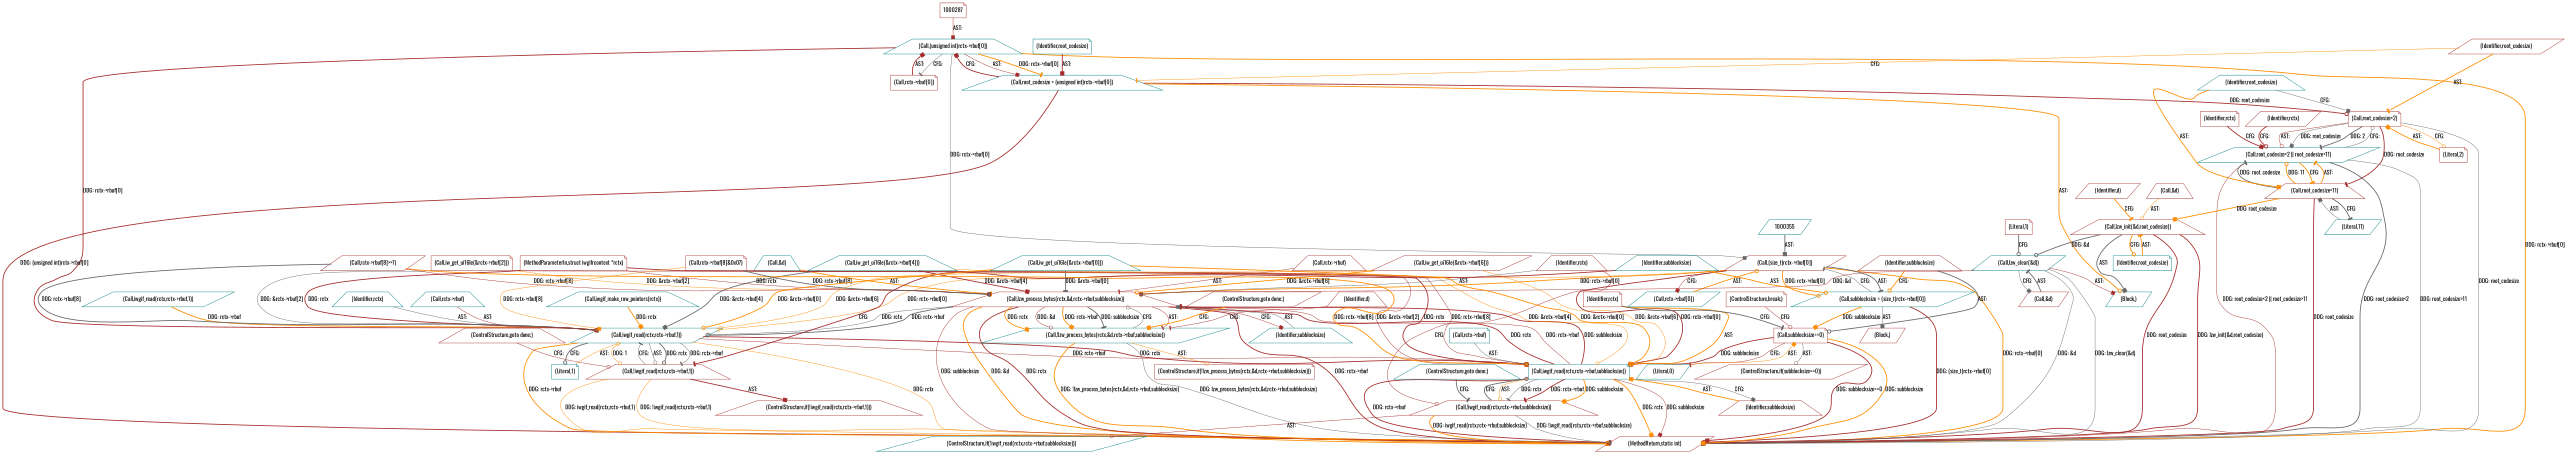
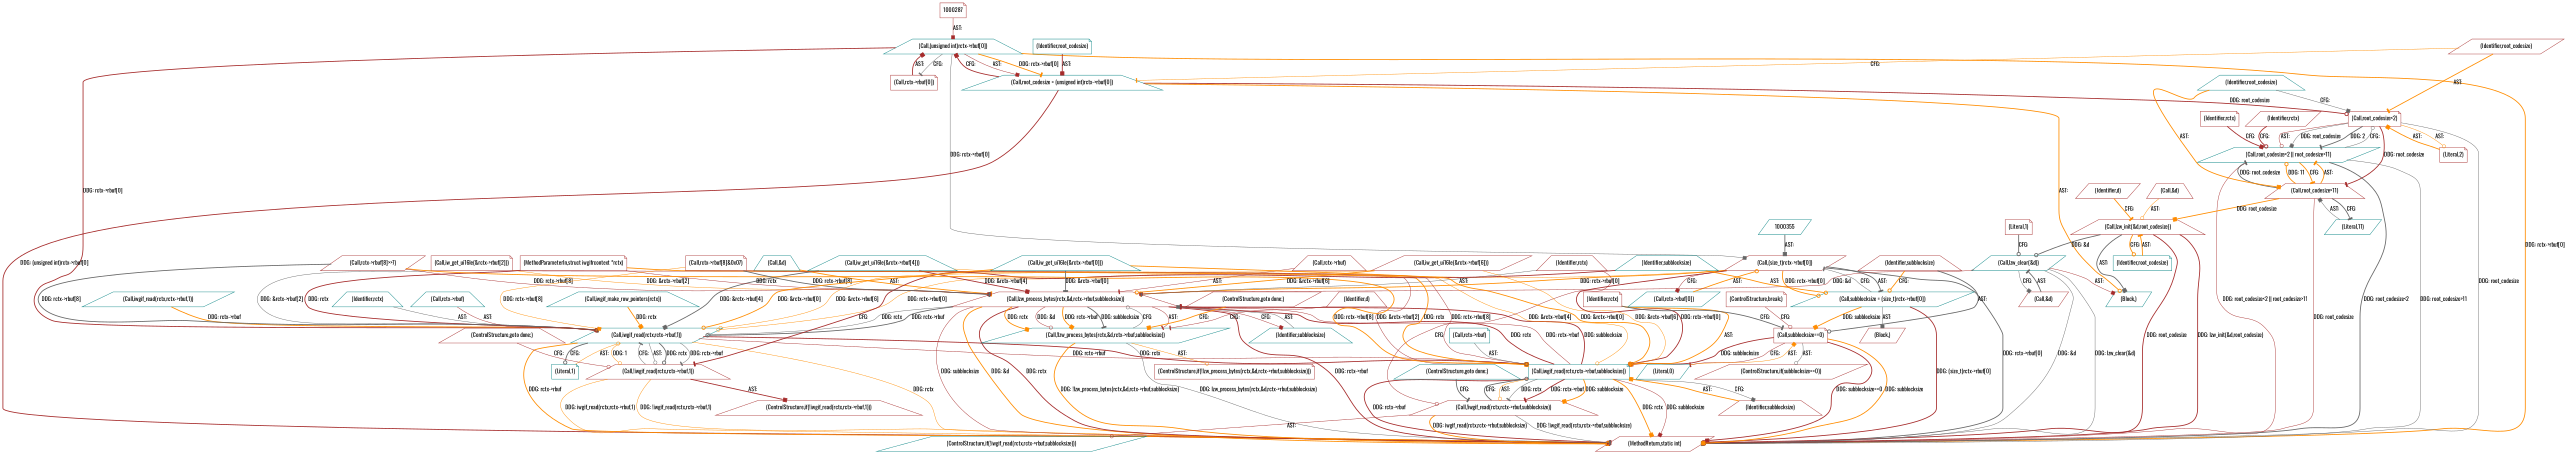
(2440, 137) -> (2440, 137)
(1123, 273) -> (1123, 273)
(1994, 418) -> (1994, 418)
(2305, 422) -> (2305, 422)
